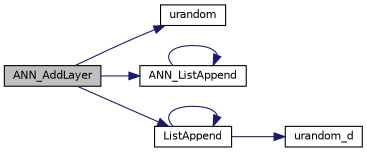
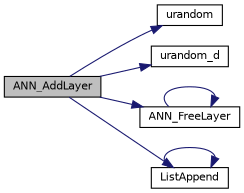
(193, 76) -> (190, 117)
(253, 137) -> (120, 72)
